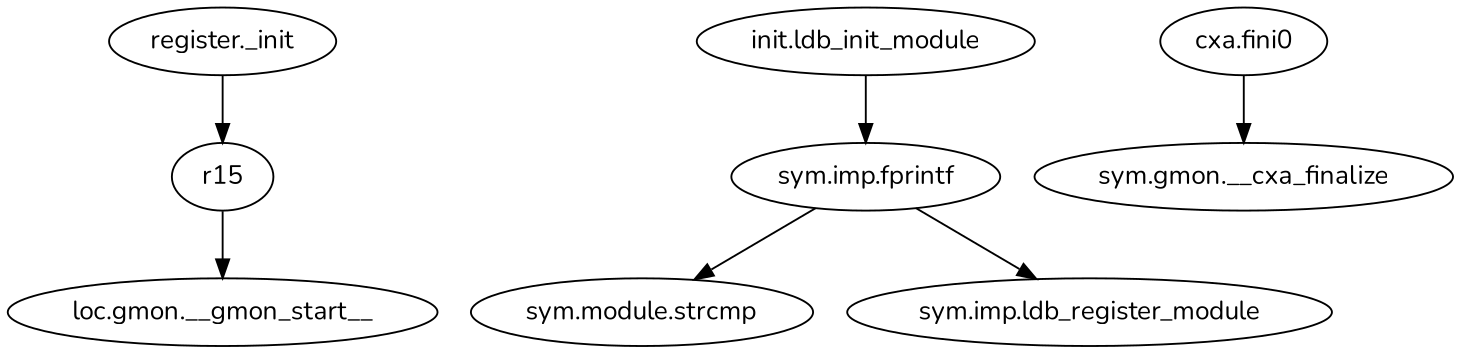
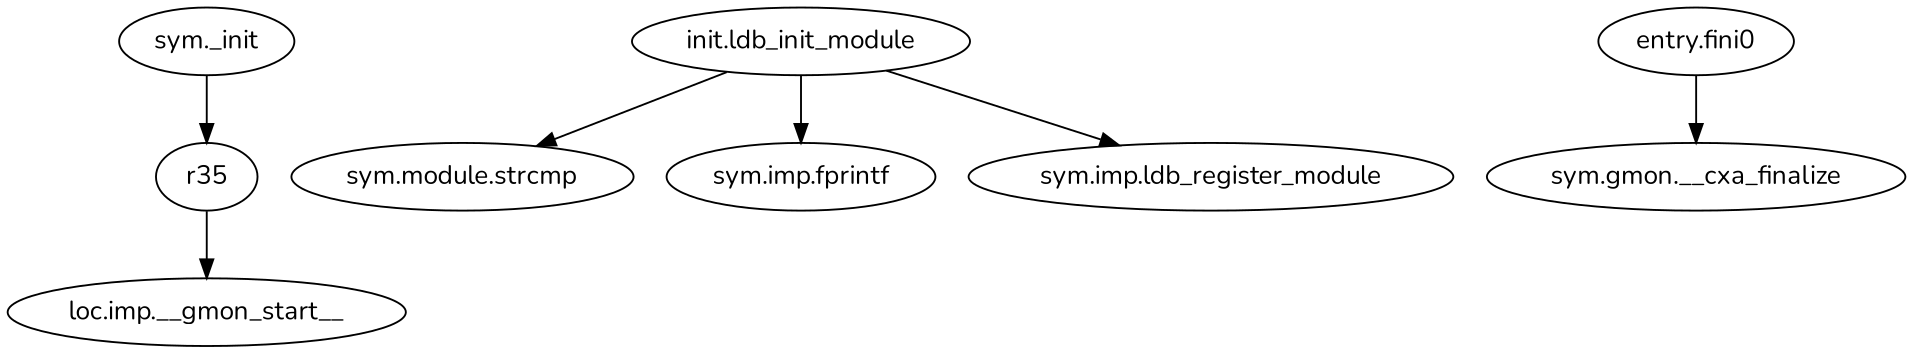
(223, 41) -> (207, 41)
(1244, 41) -> (1696, 41)
(223, 177) -> (207, 177)
(763, 239) -> (641, 106)
(968, 239) -> (994, 105)
(223, 312) -> (207, 312)
